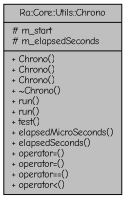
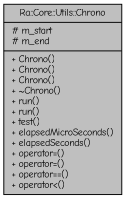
(56, 41) -> (30, 41)
